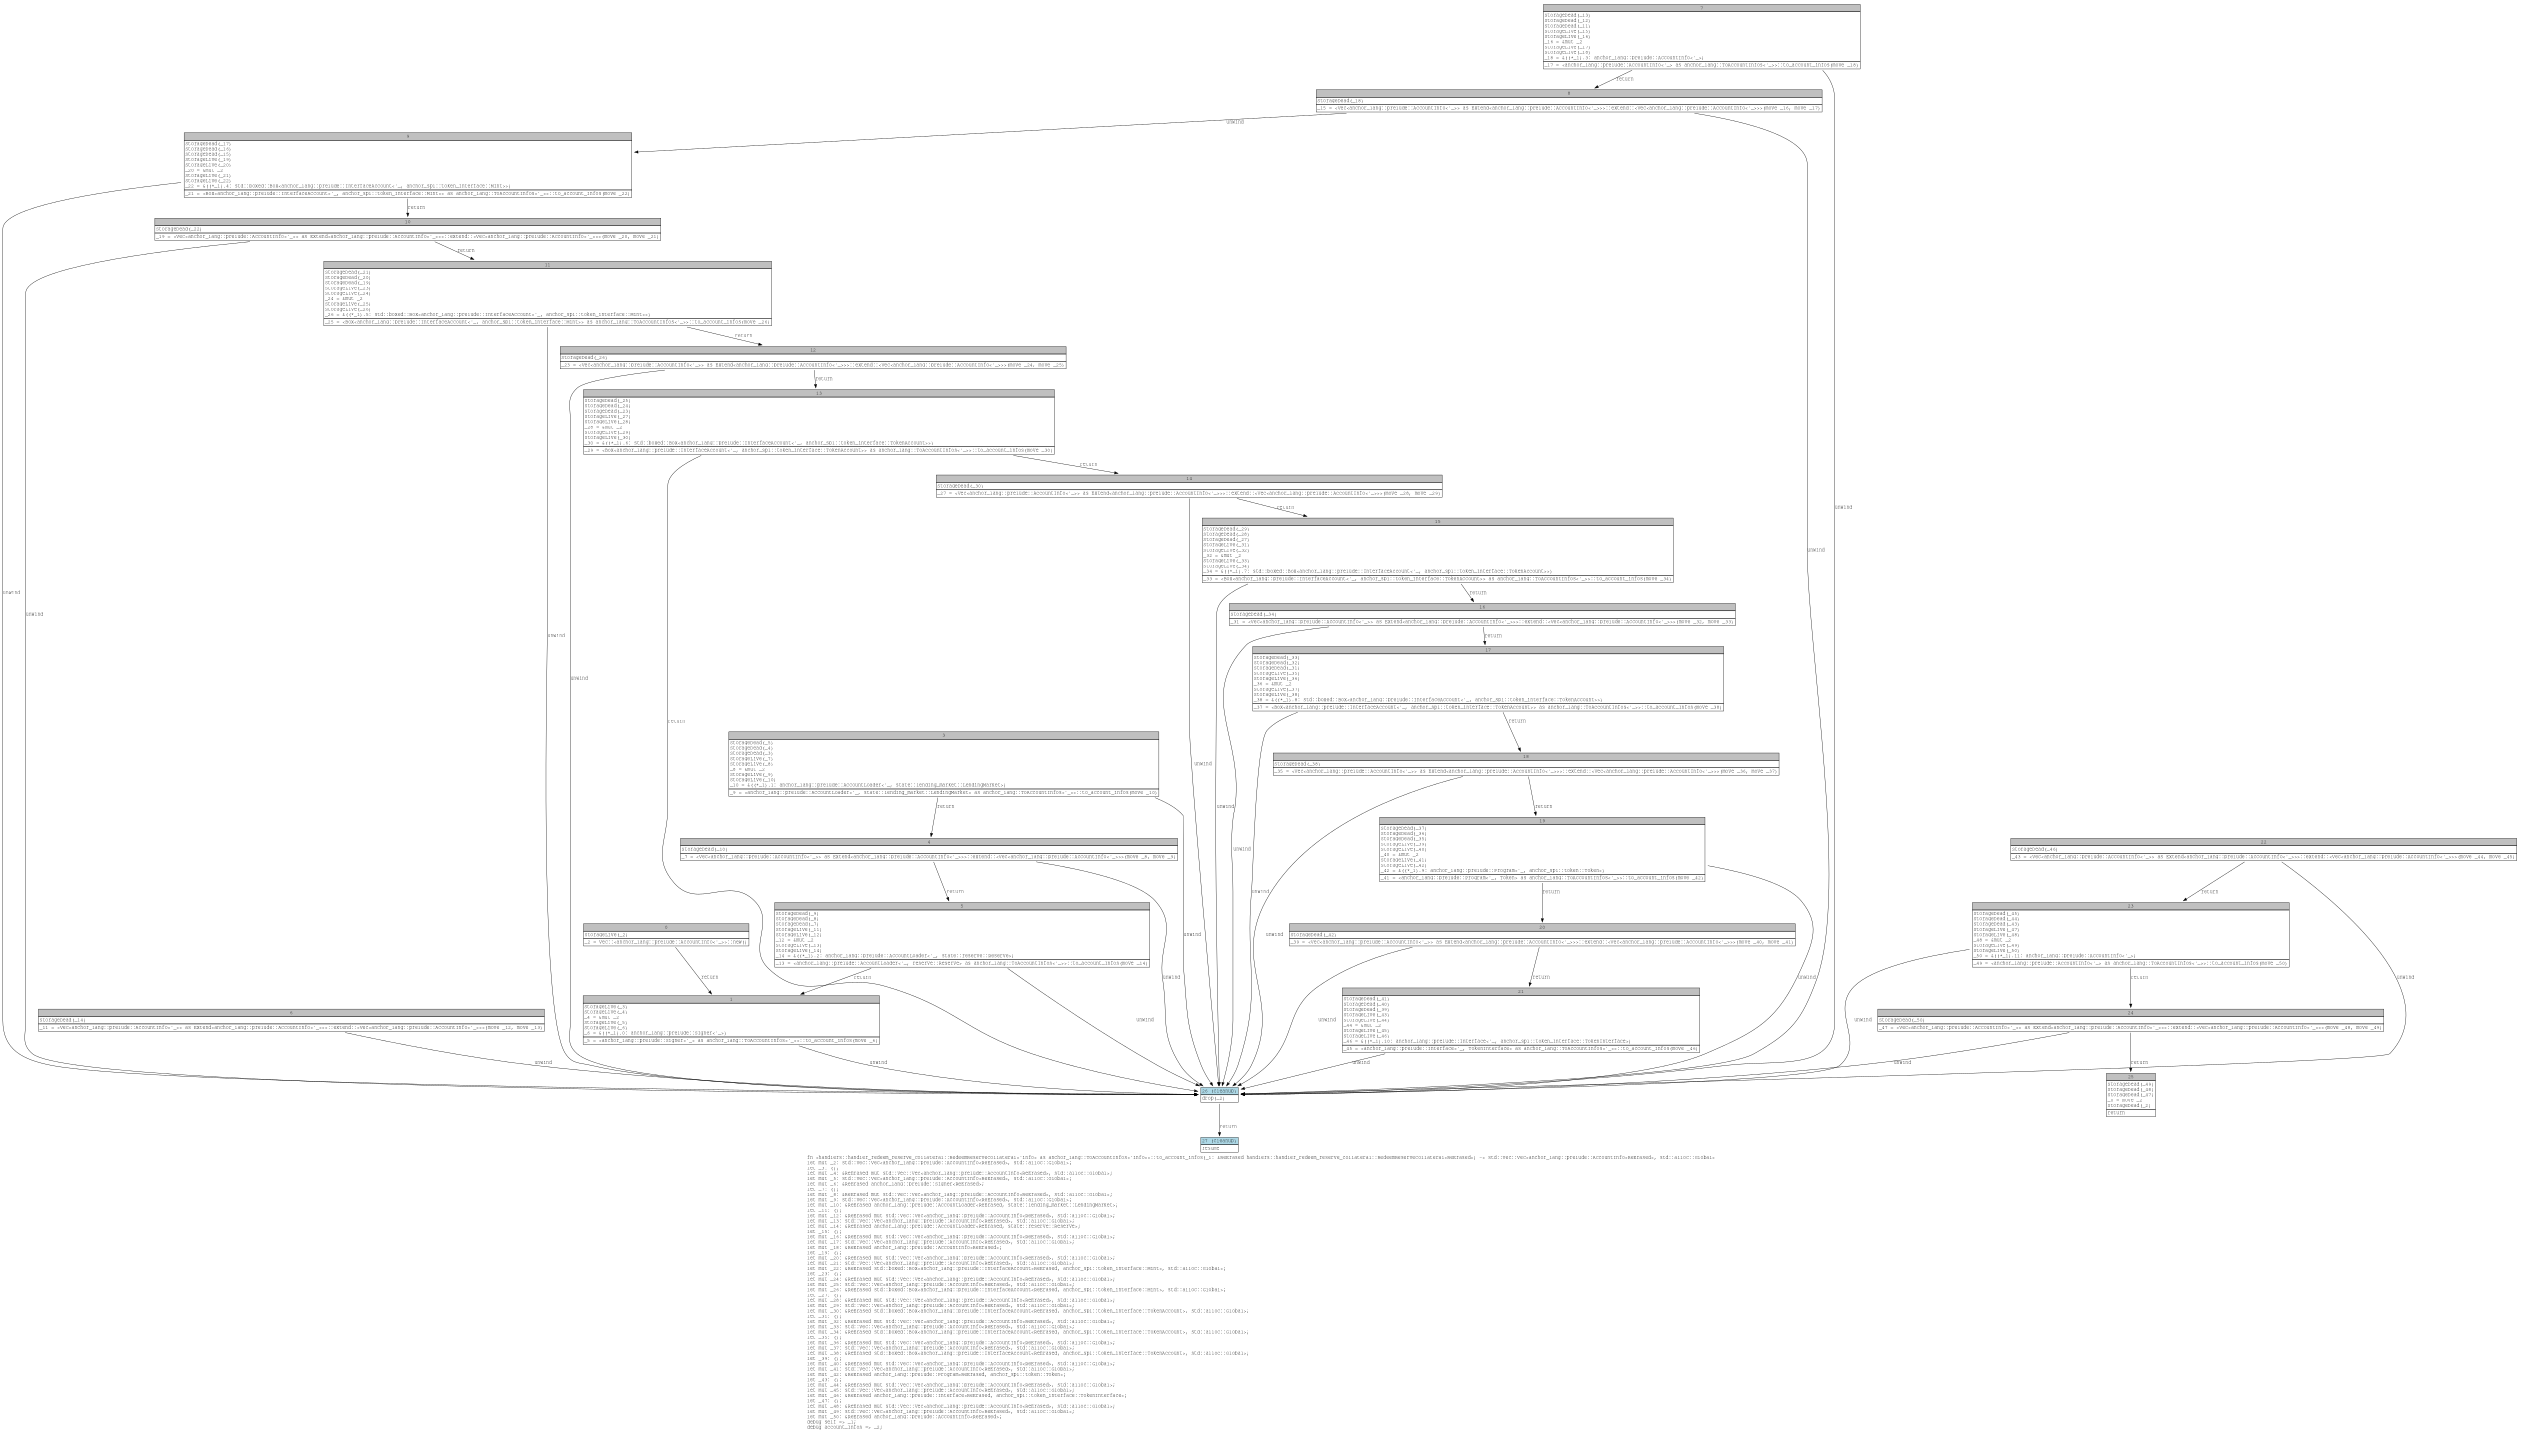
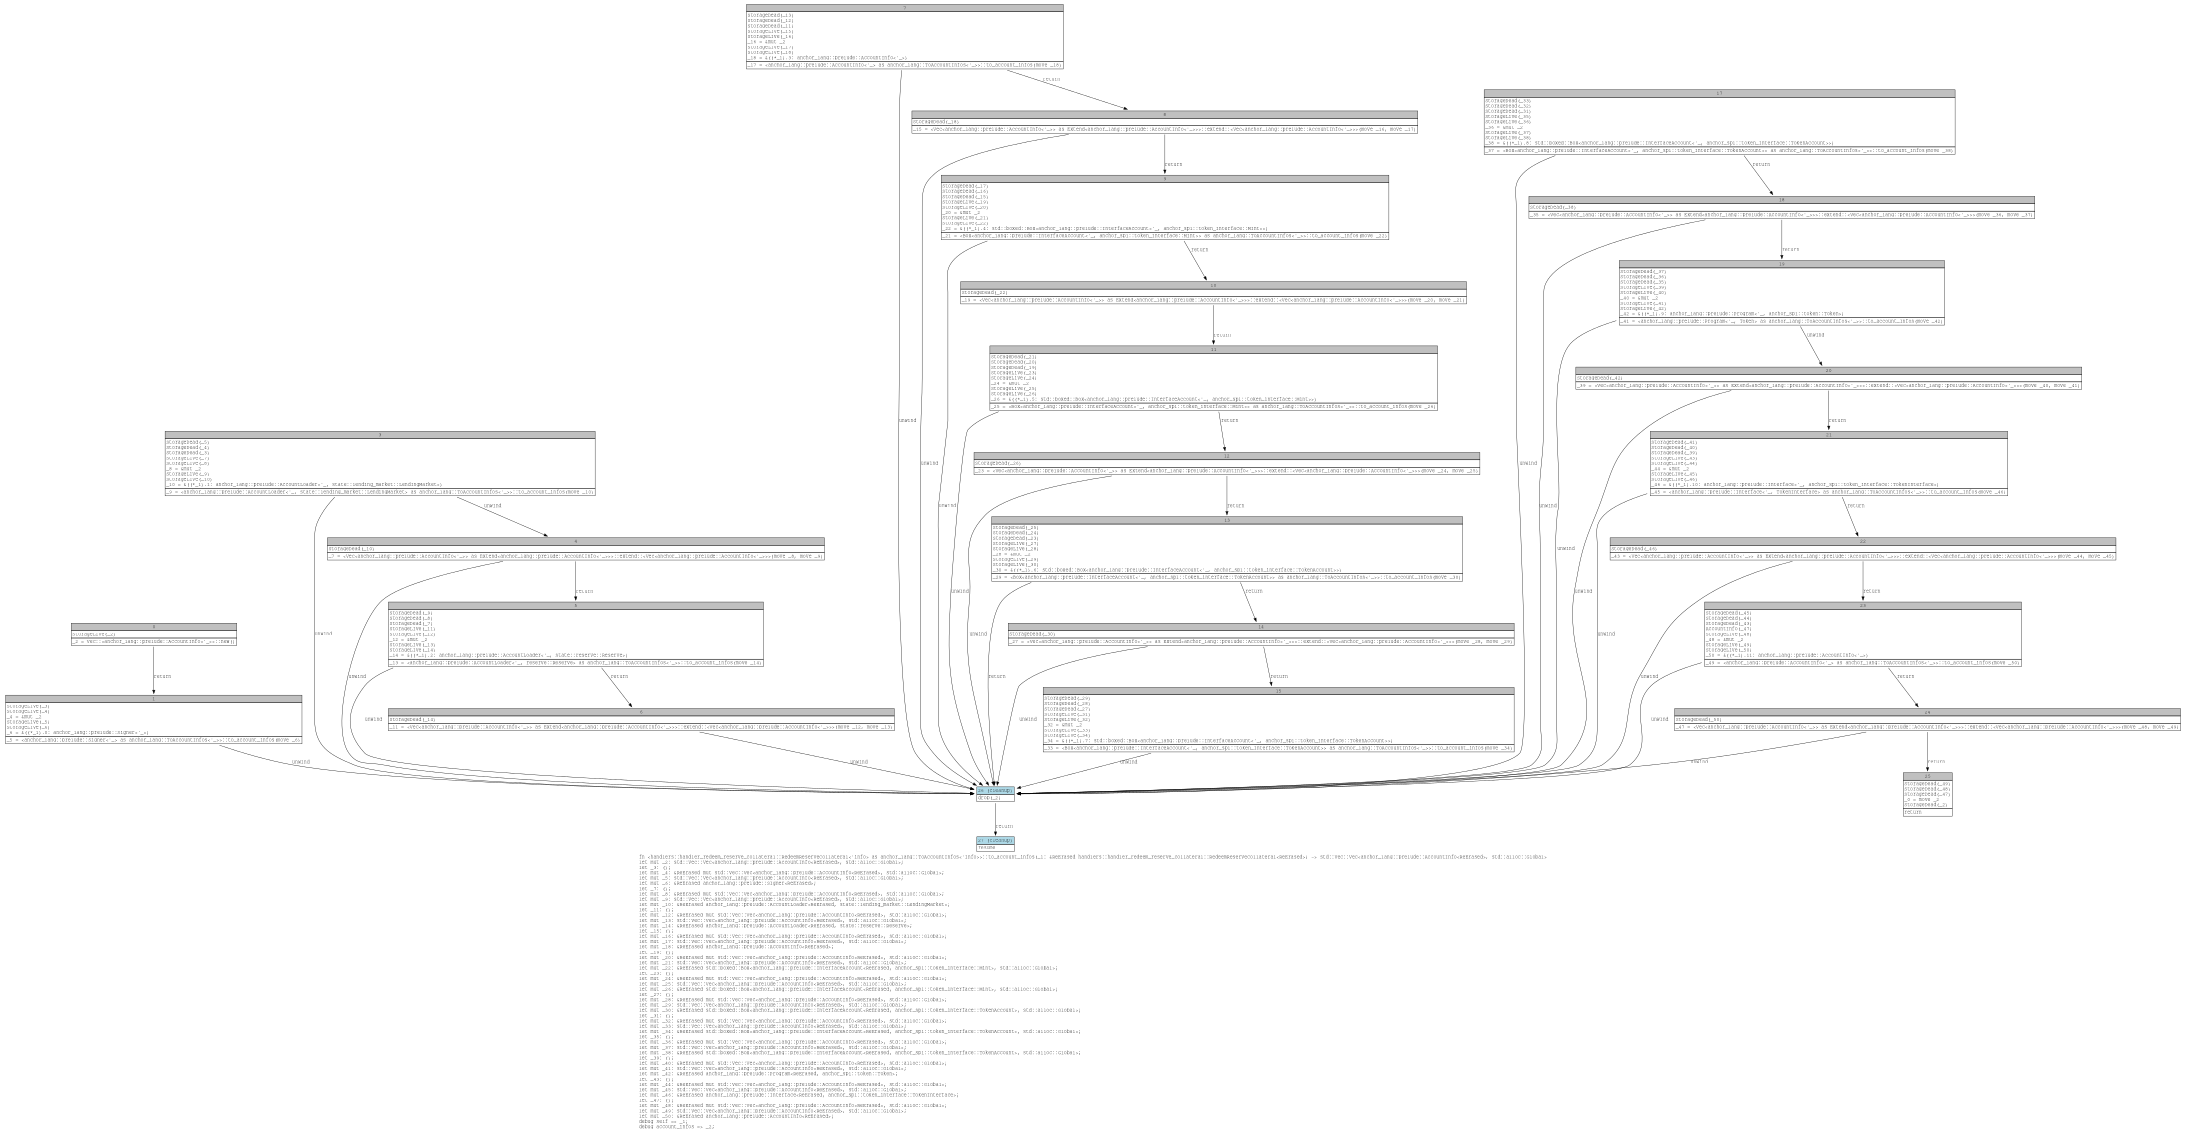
(1235, 122) -> (1174, 165)
none -> (1850, 515)
(1482, 614) -> none
(946, 807) -> (493, 506)
(1551, 892) -> (1816, 335)
(1997, 929) -> (1729, 629)
(838, 981) -> (616, 686)
(114, 1069) -> none
